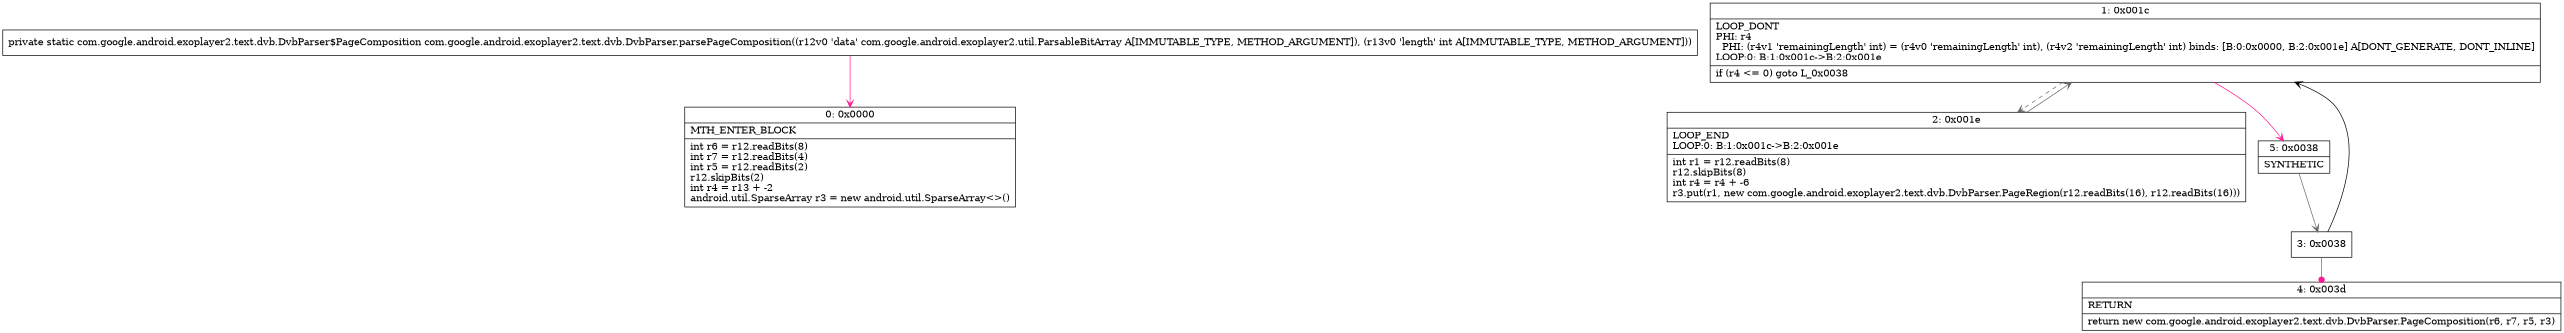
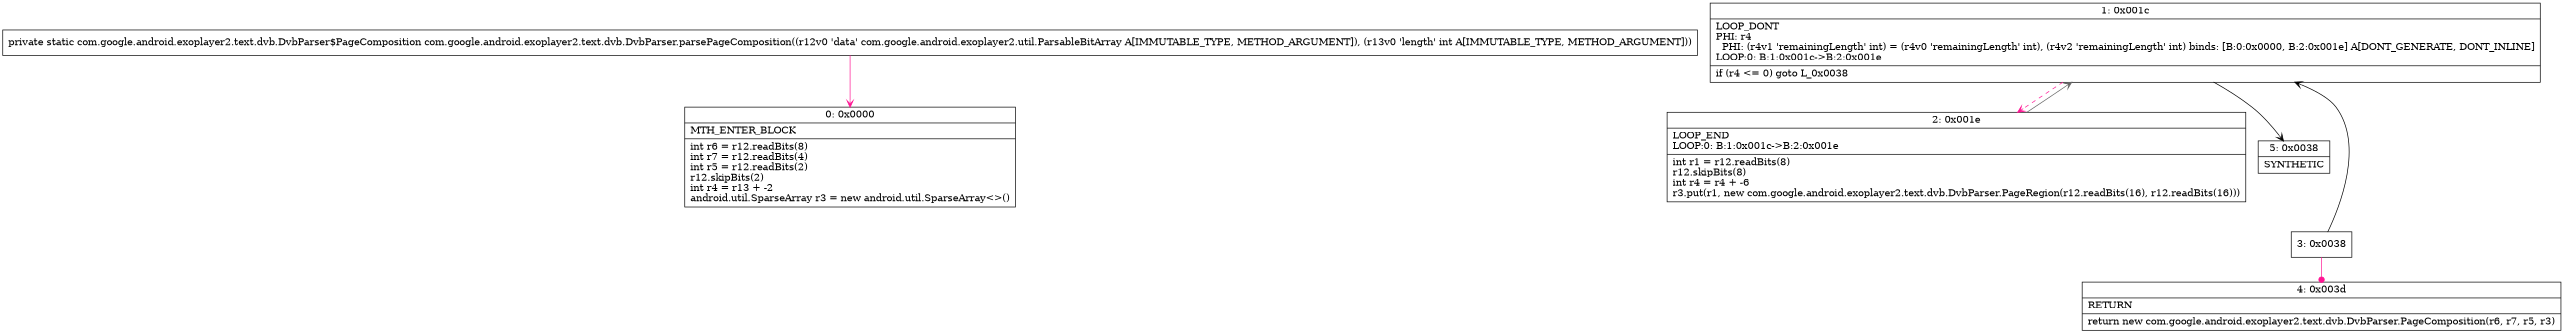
(2043, 95) -> (2043, 95)
(2249, 105) -> (2249, 105)
(2307, 199) -> none
